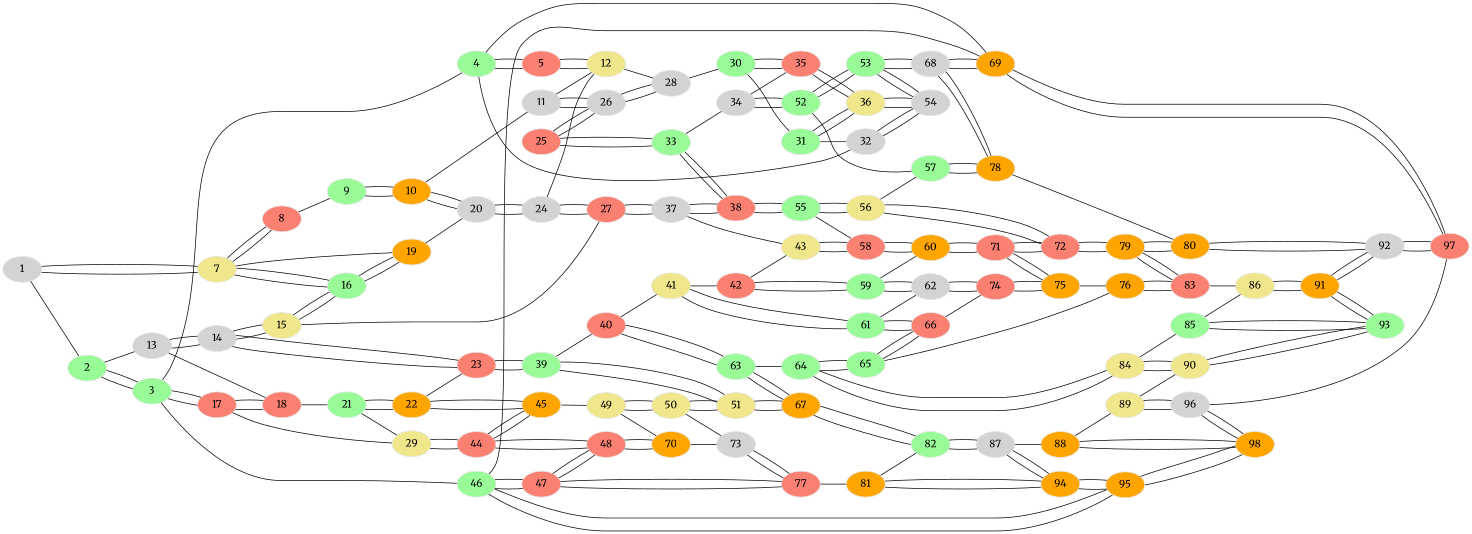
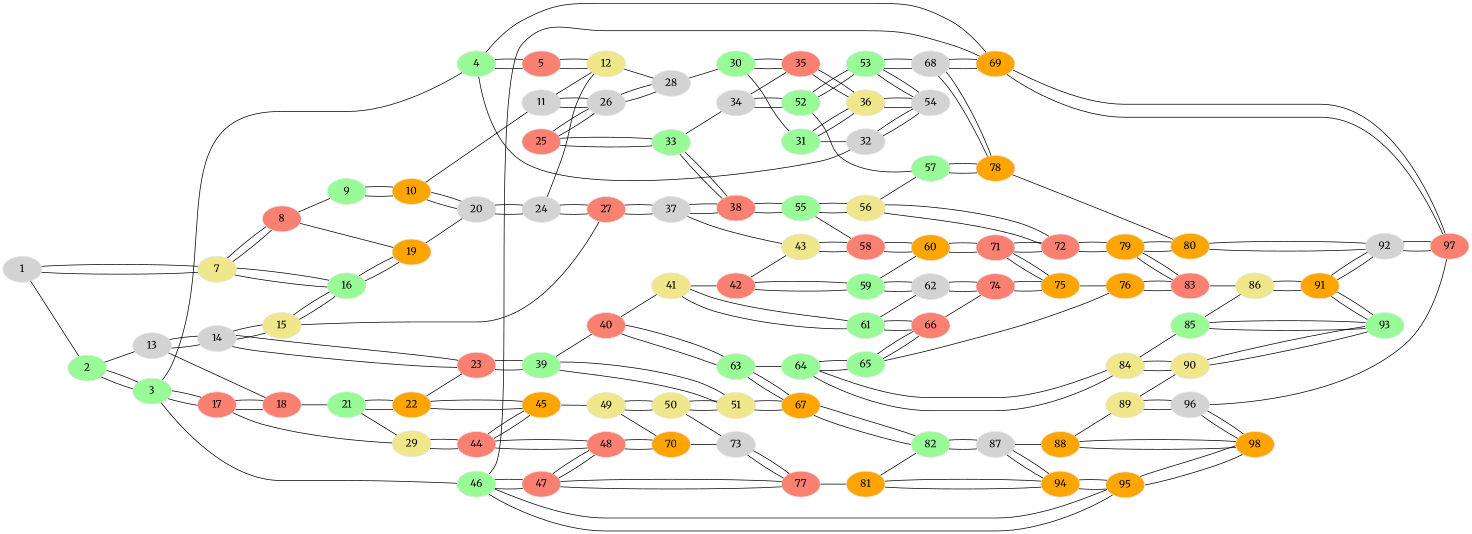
(314, 257) -> (347, 235)
